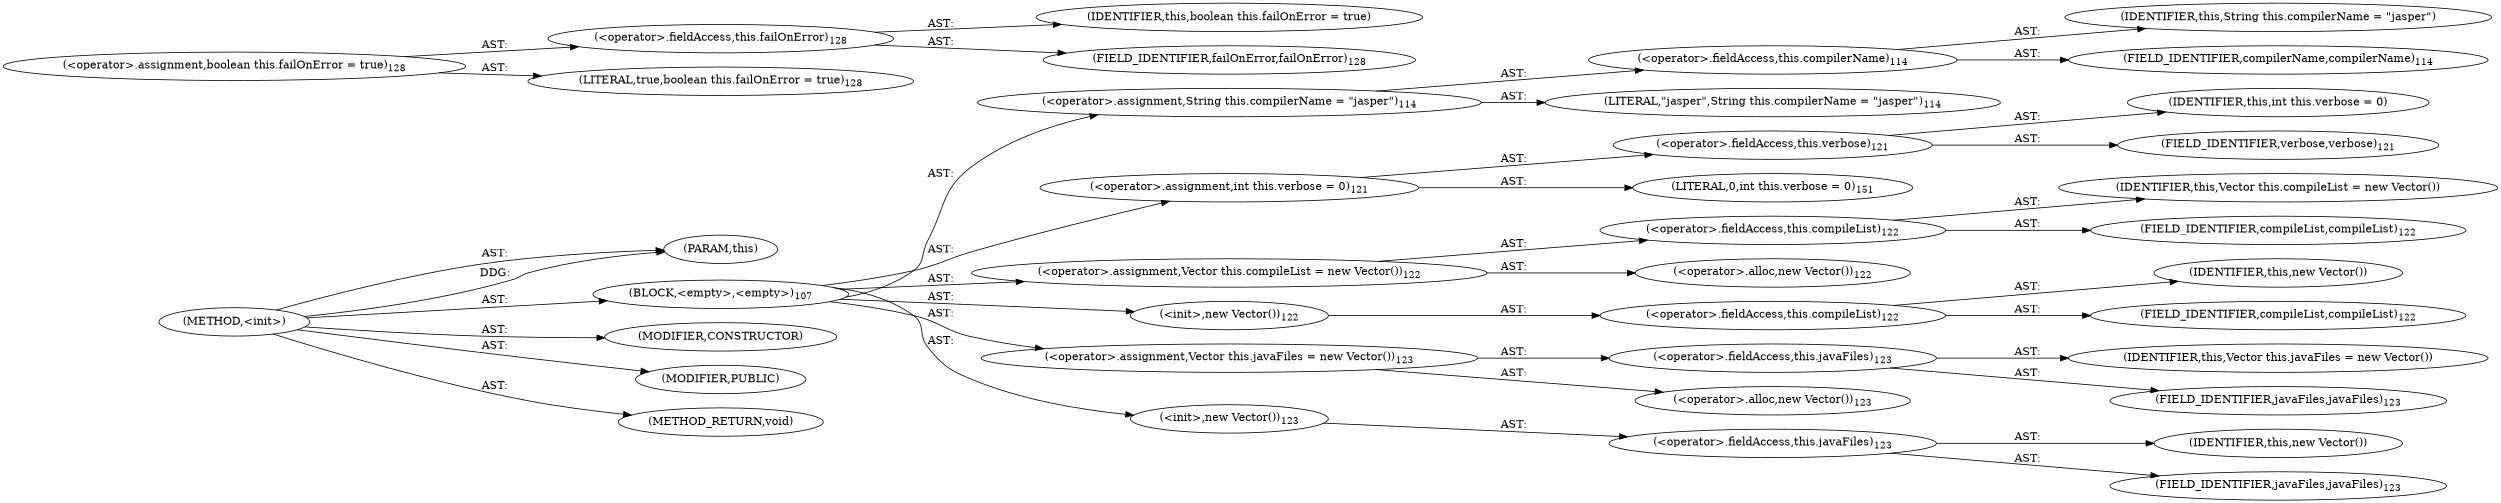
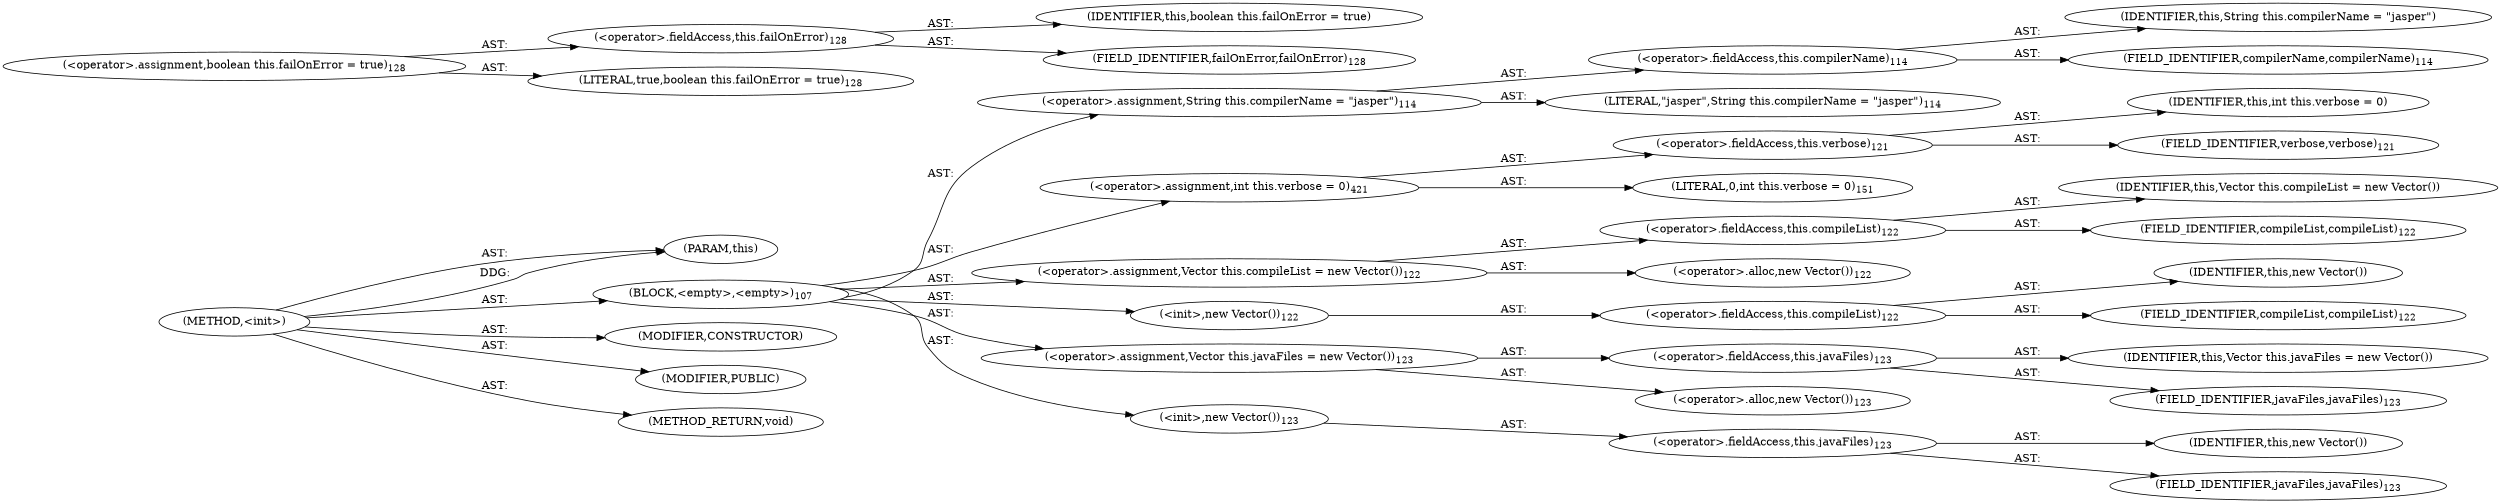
(1359, 187) -> (1359, 187)
